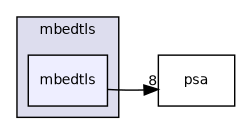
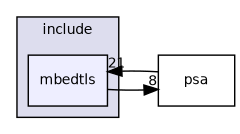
(68, 30) -> (68, 30)
none -> (140, 71)
